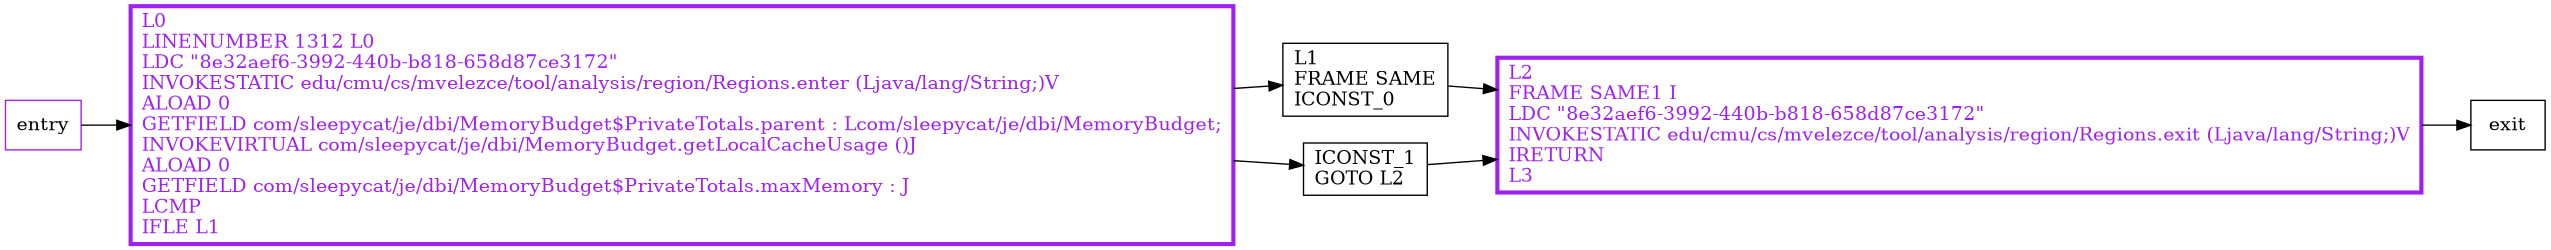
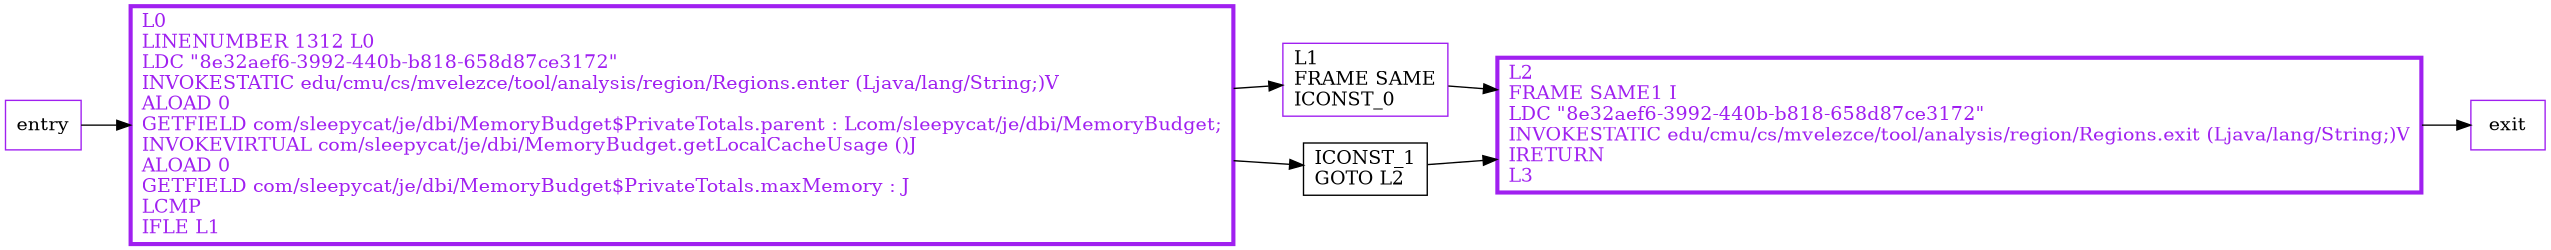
(1365, 80) -> (1365, 80)
(2508, 125) -> (2508, 125)
